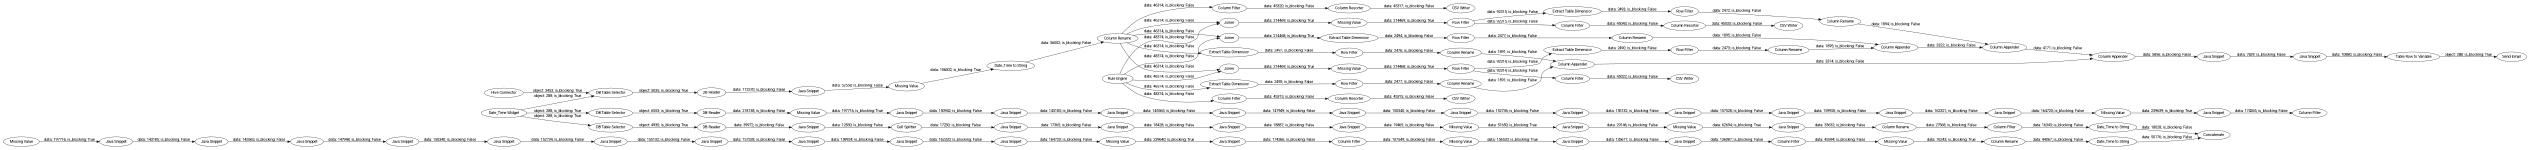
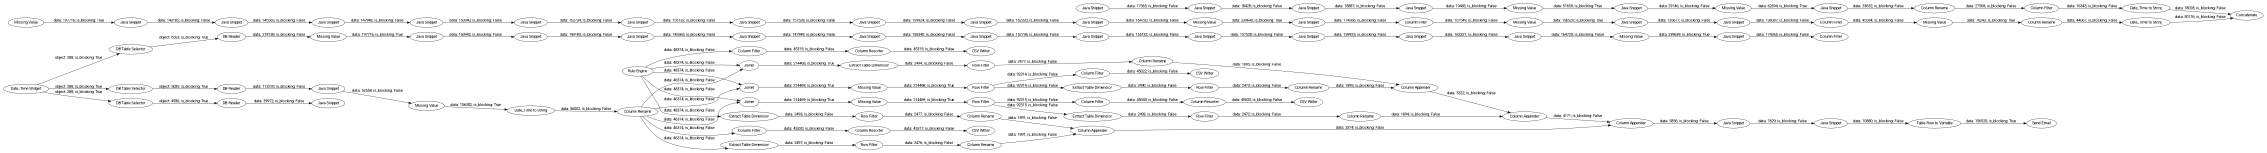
(2468, 55) -> (1991, 121)
(504, 93) -> none
(907, 127) -> none
